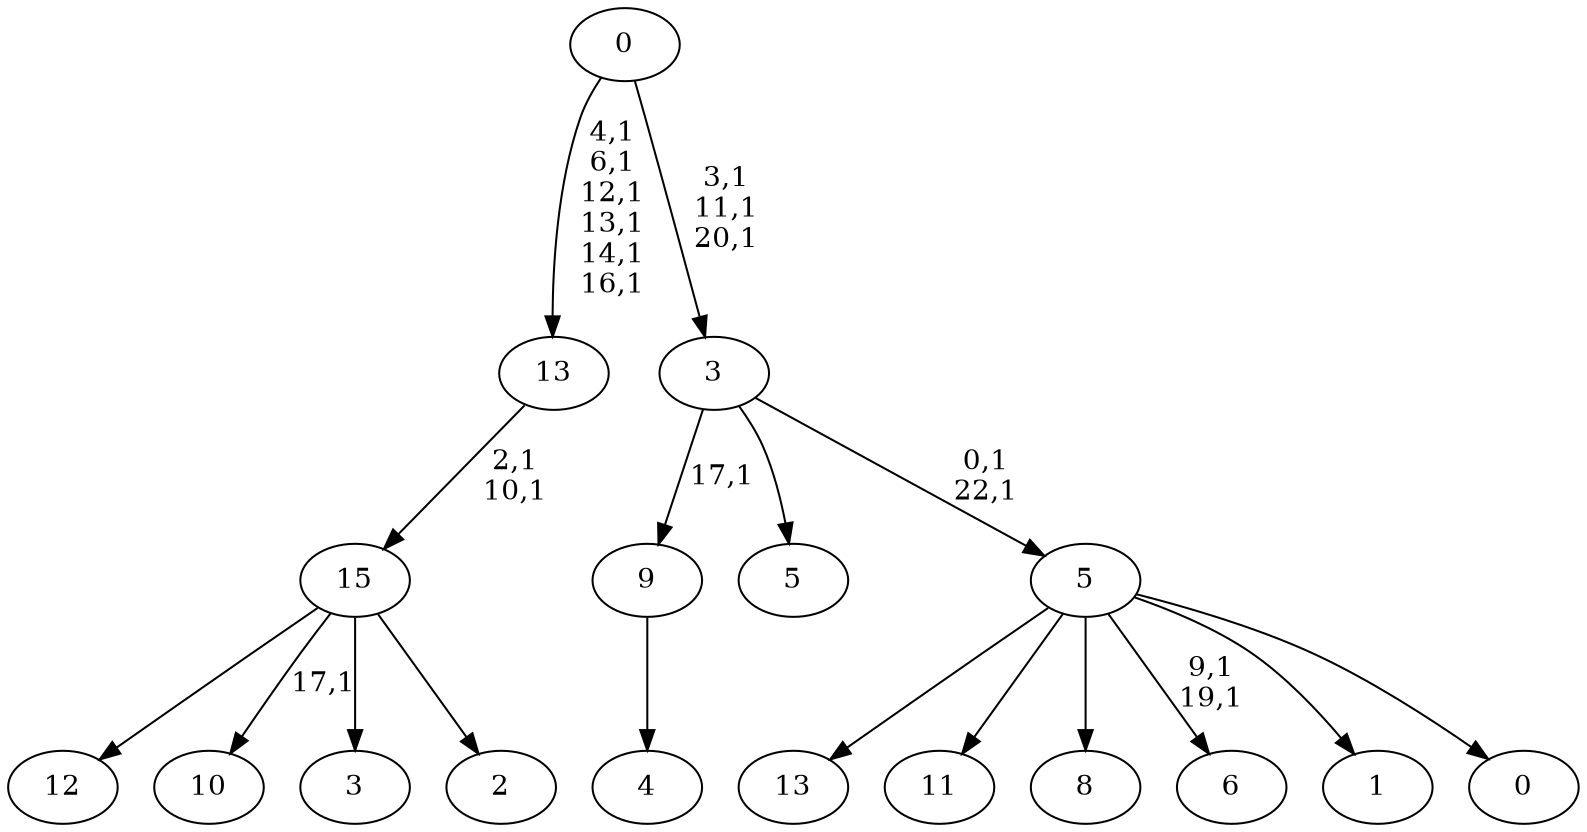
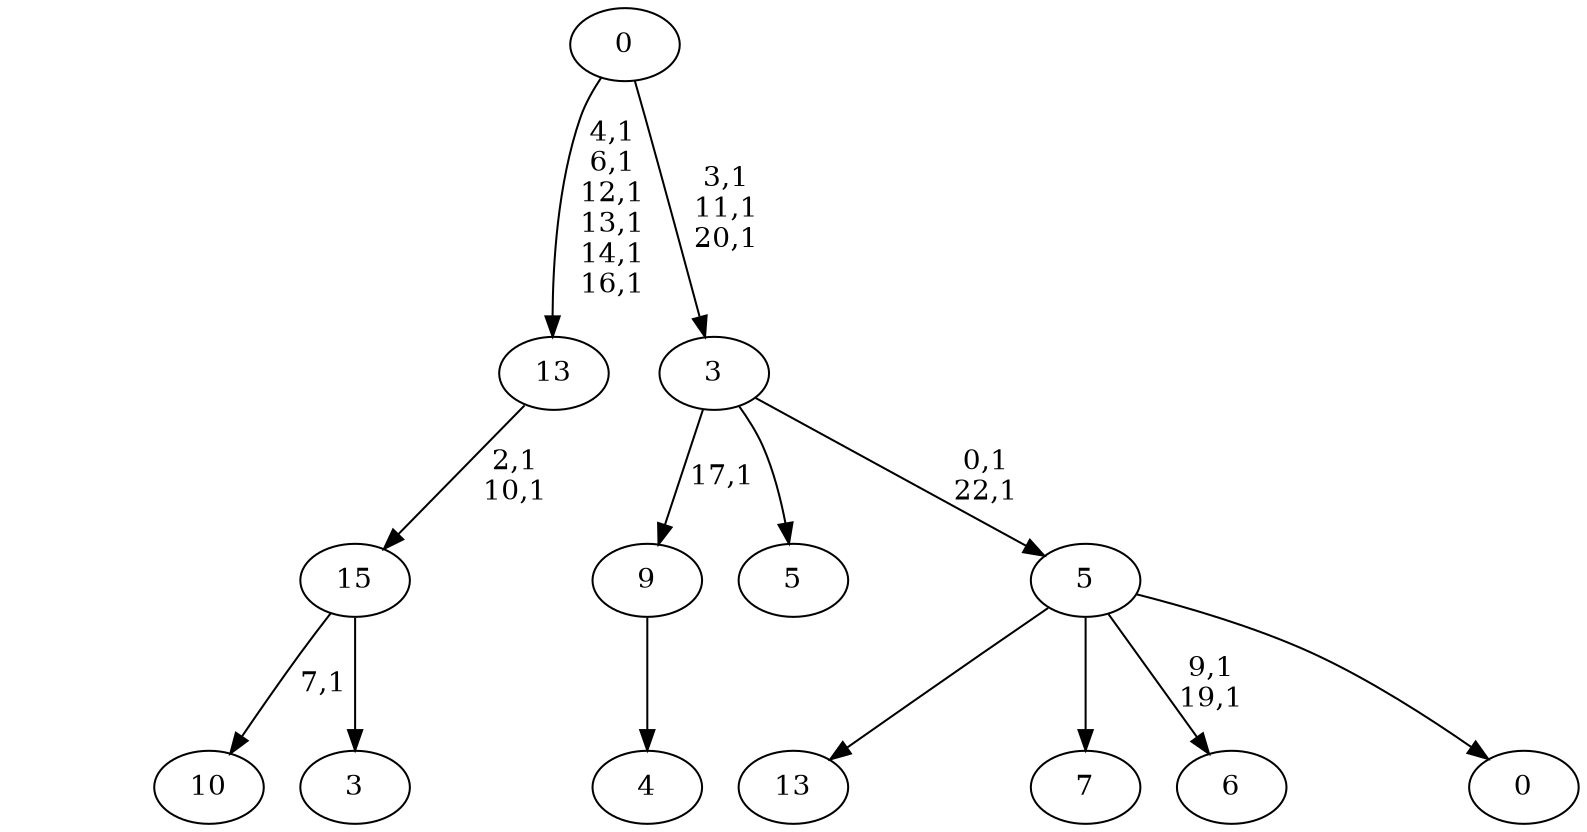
(324, 684) -> (324, 684)
(63, 787) -> none
(501, 787) -> none
(940, 787) -> none
(1086, 787) -> (1086, 787)
(1378, 787) -> none
